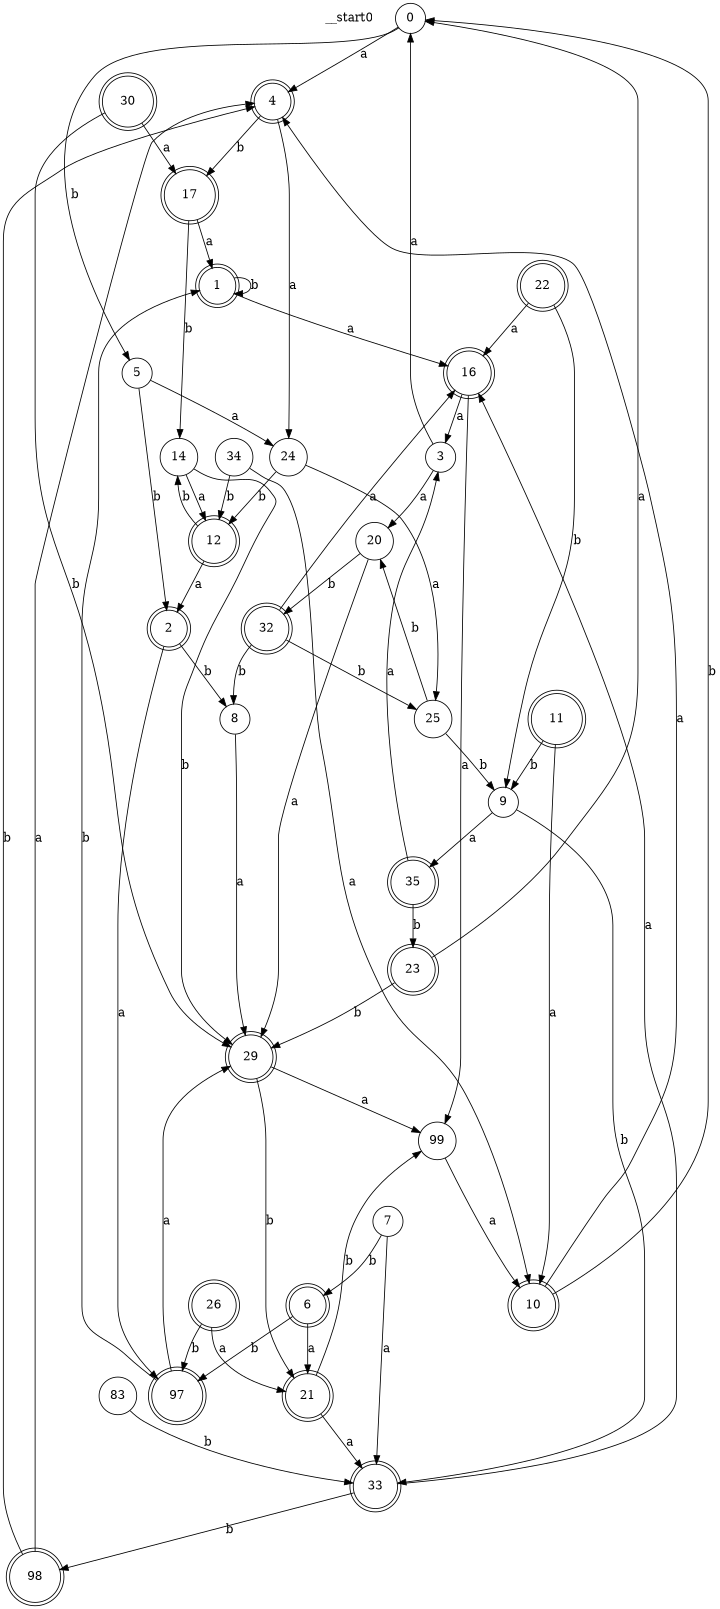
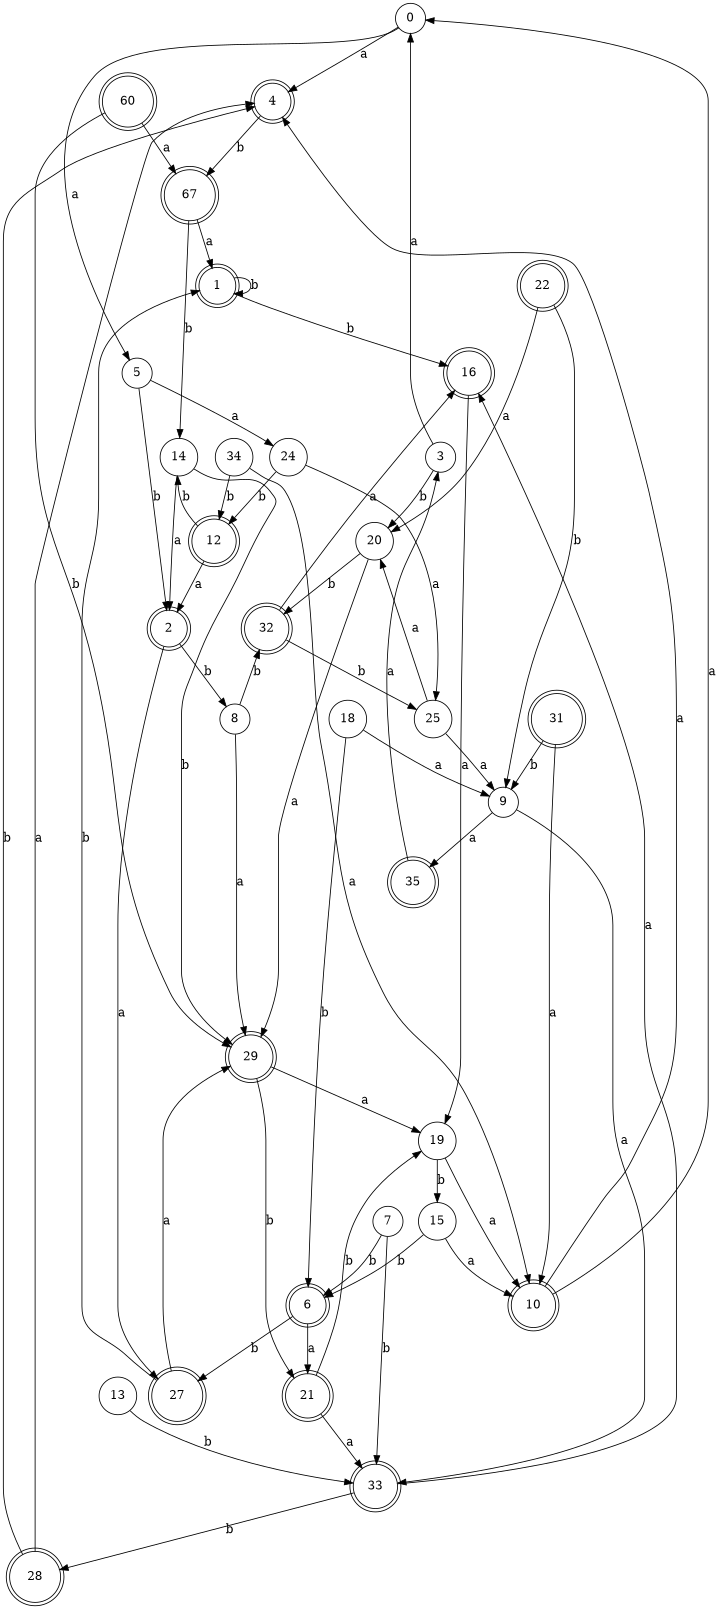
(349, 18) -> none
(128, 102) -> (128, 102)
(75, 195) -> (75, 195)
(190, 195) -> (190, 195)
(289, 274) -> none
(509, 326) -> (491, 433)
(351, 329) -> (351, 329)
(455, 415) -> none
(194, 494) -> (173, 539)
(423, 497) -> (423, 497)
(416, 629) -> (416, 629)
(237, 668) -> (248, 681)
(712, 672) -> (712, 672)
none -> (348, 719)
(557, 719) -> (557, 719)
(484, 766) -> (484, 766)
(413, 970) -> none
(437, 1141) -> (437, 1141)
(625, 1141) -> (625, 1141)
none -> (437, 1221)
(214, 1305) -> none
(387, 1349) -> (387, 1349)
(118, 1396) -> (118, 1396)
(177, 1396) -> (177, 1396)
(35, 1577) -> (35, 1577)
